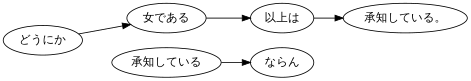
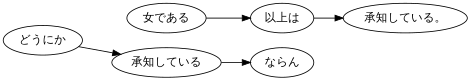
(101, 30) -> (96, 50)
